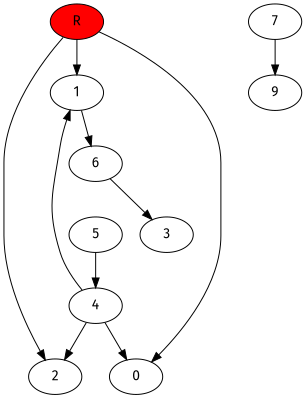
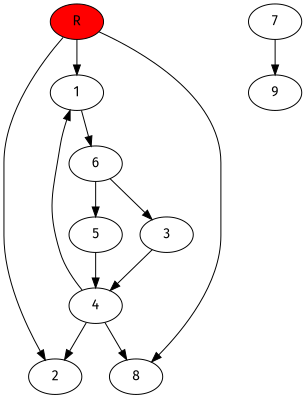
none -> (96, 194)
none -> (135, 267)
(136, 377) -> (136, 377)
